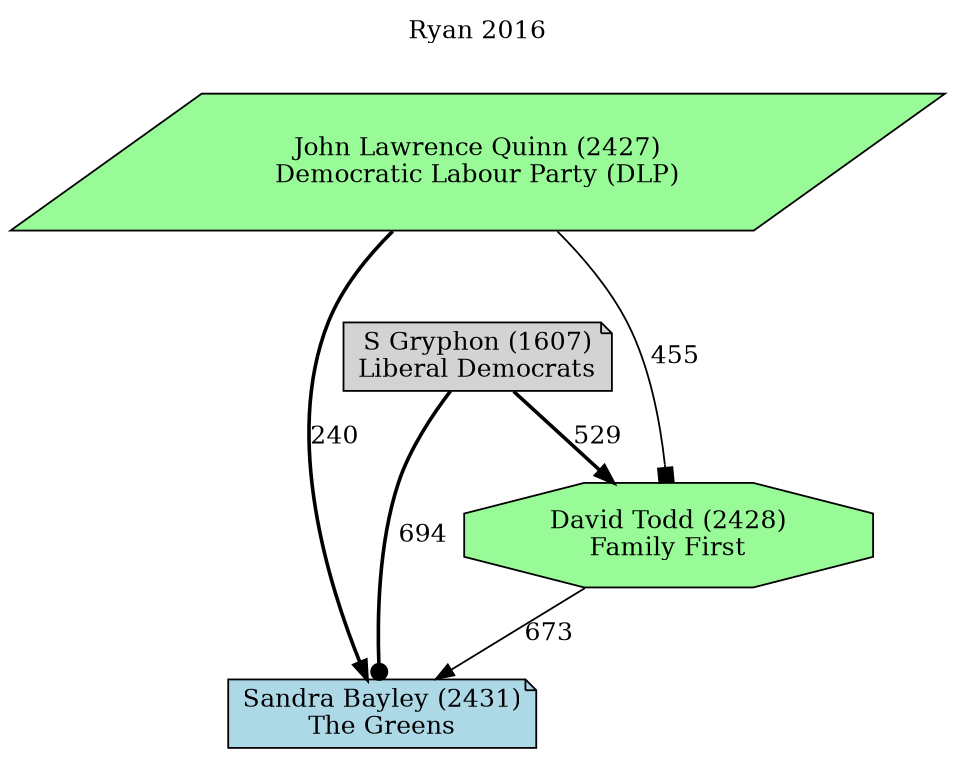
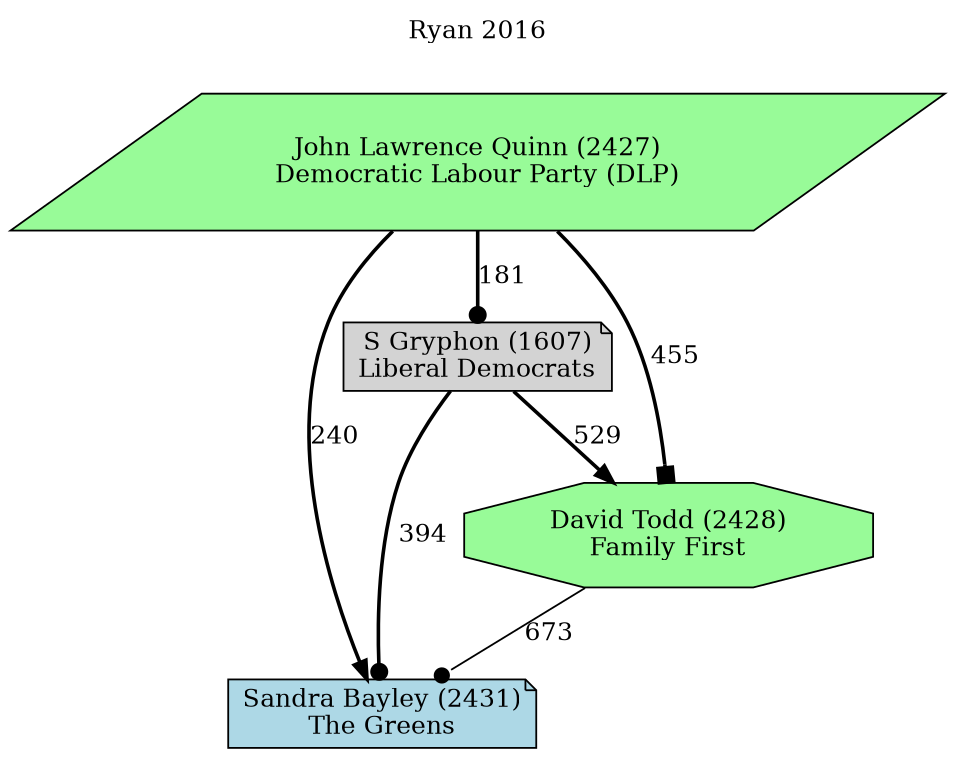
none -> (478, 269)
(634, 337) -> (634, 337)
(424, 535) -> (424, 535)
(518, 629) -> (518, 629)
